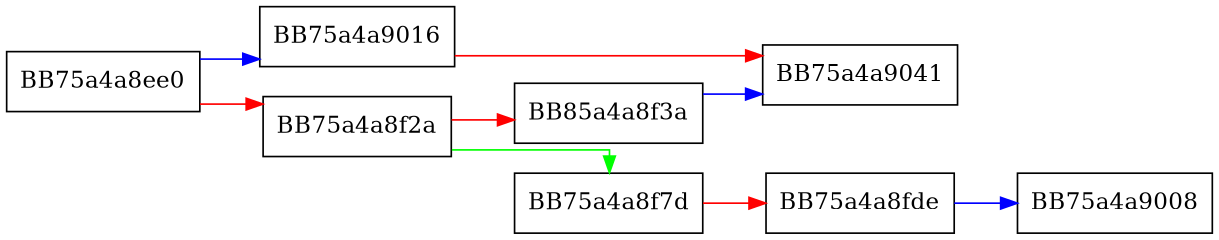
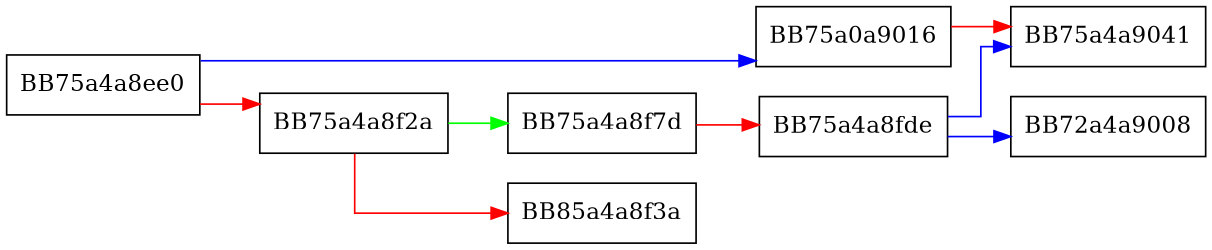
(357, 37) -> (853, 37)
(724, 94) -> (981, 92)
(1115, 203) -> (1108, 127)
